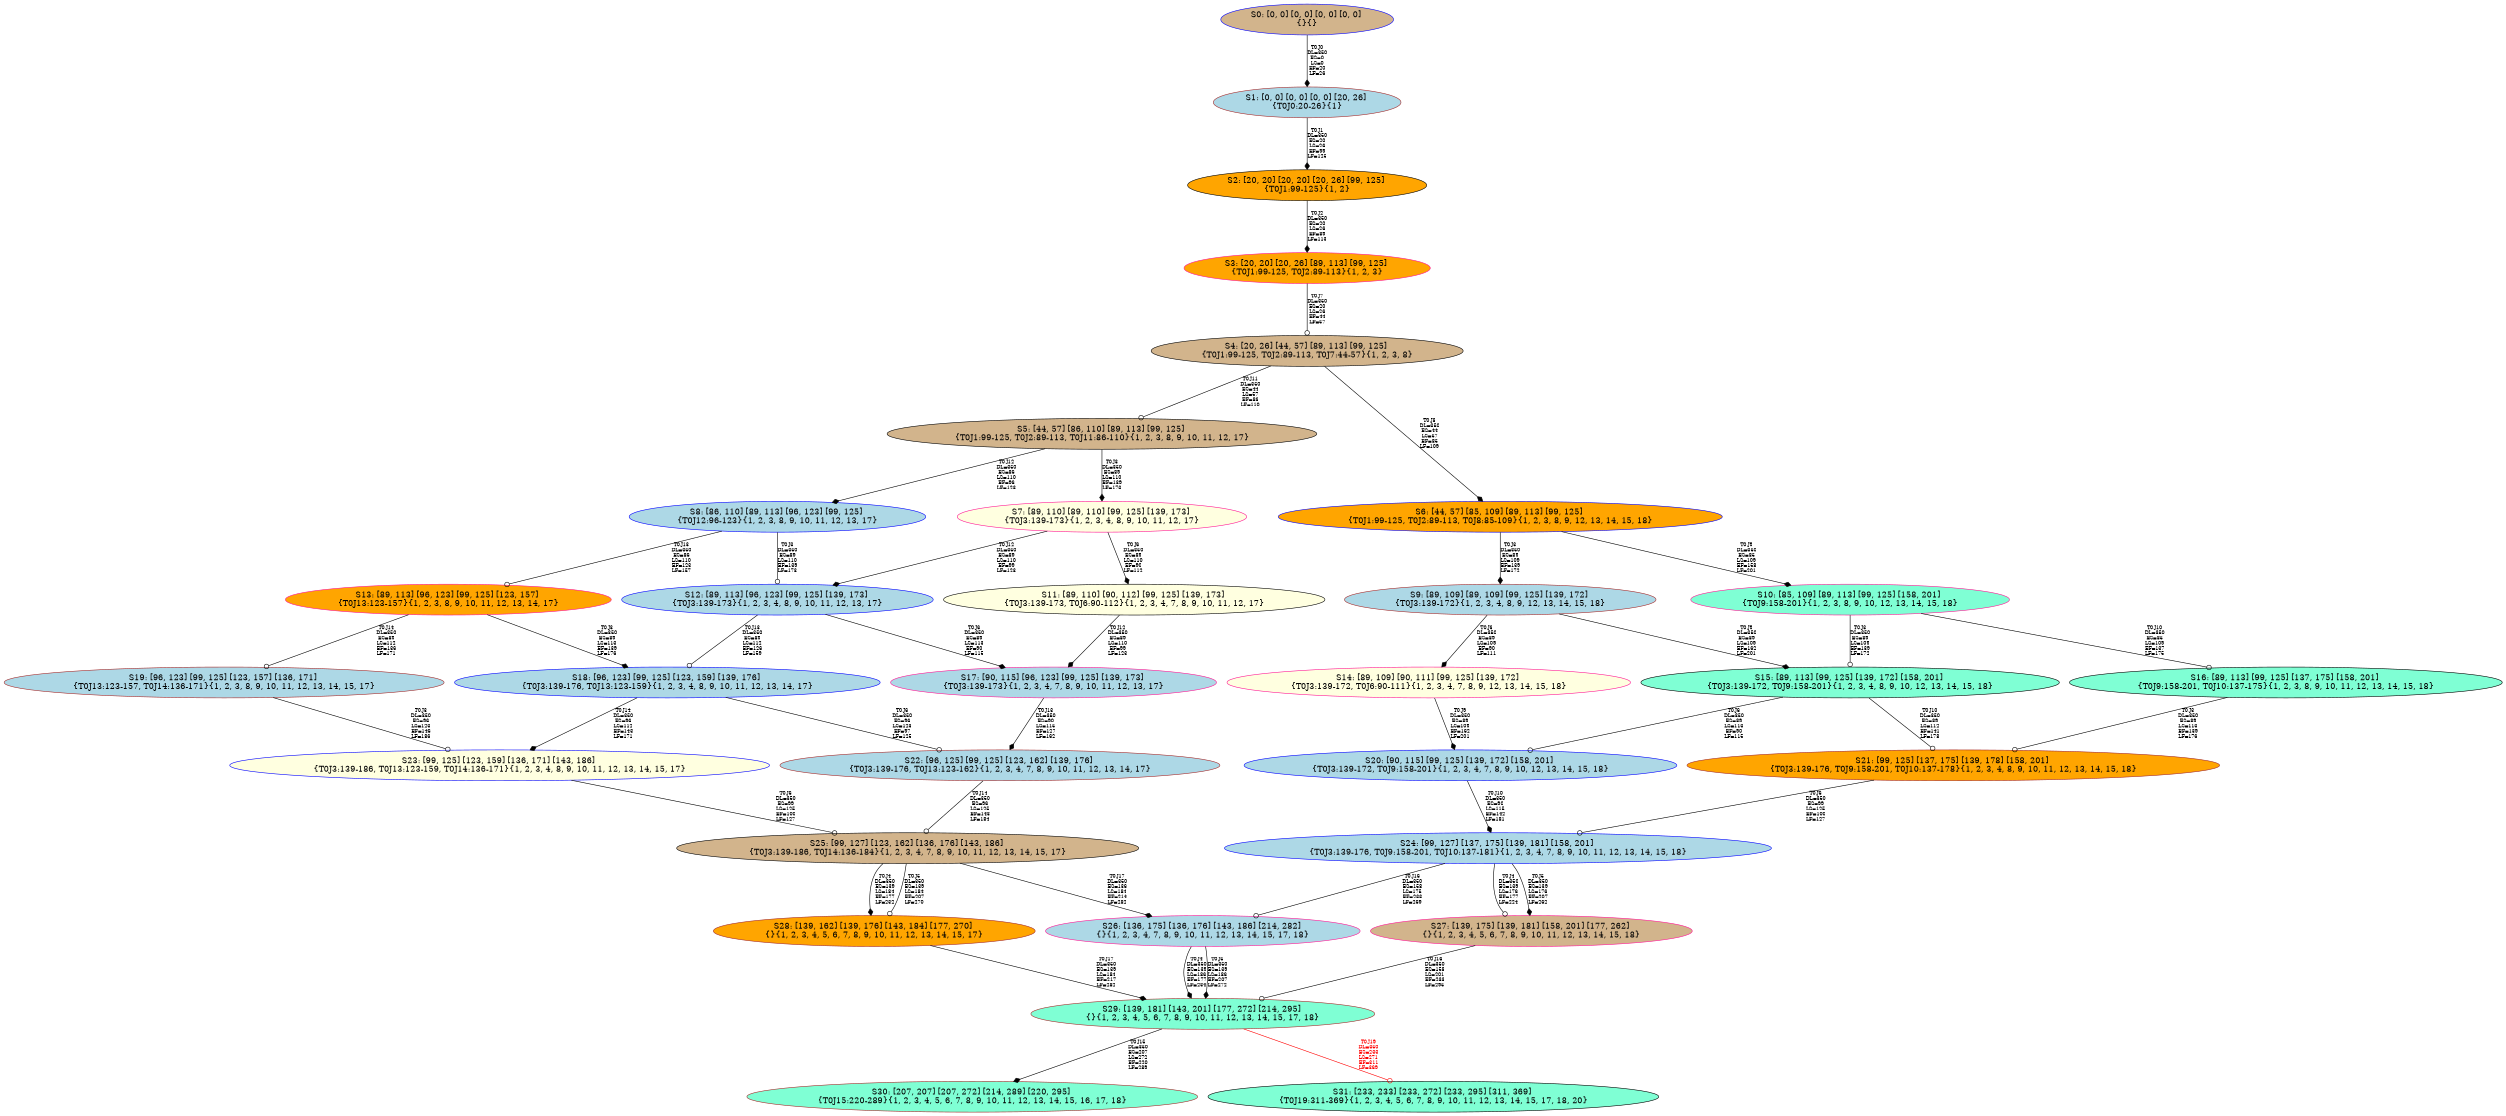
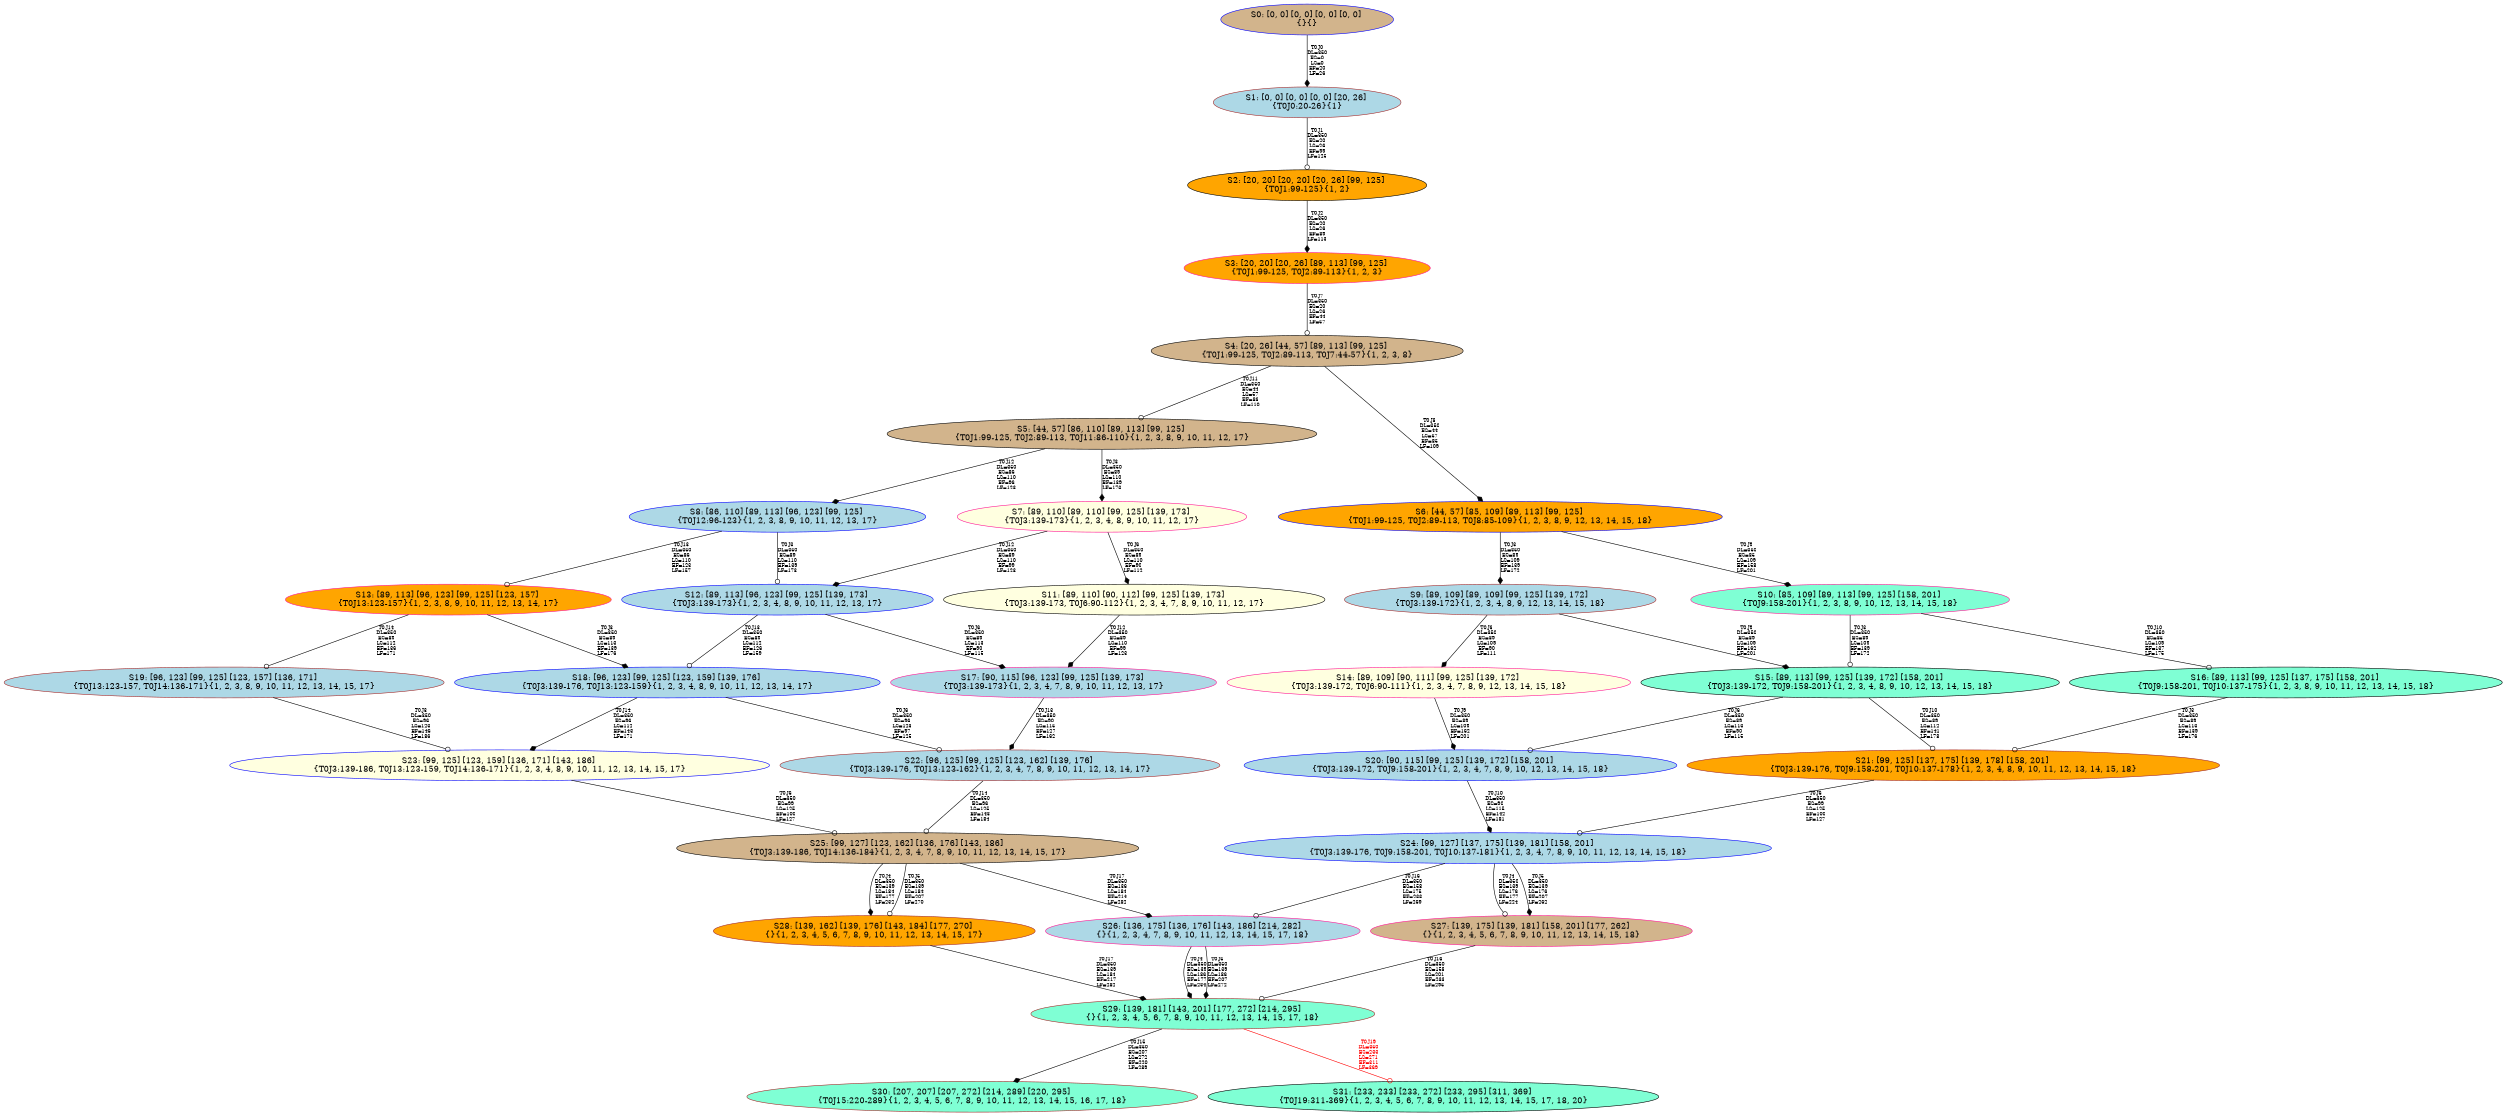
(1307, 140) -> (1307, 141)
